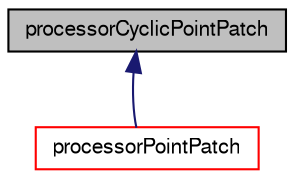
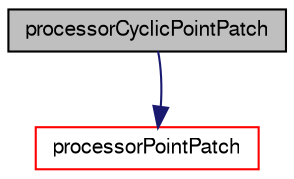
(133, 100) -> (161, 79)
